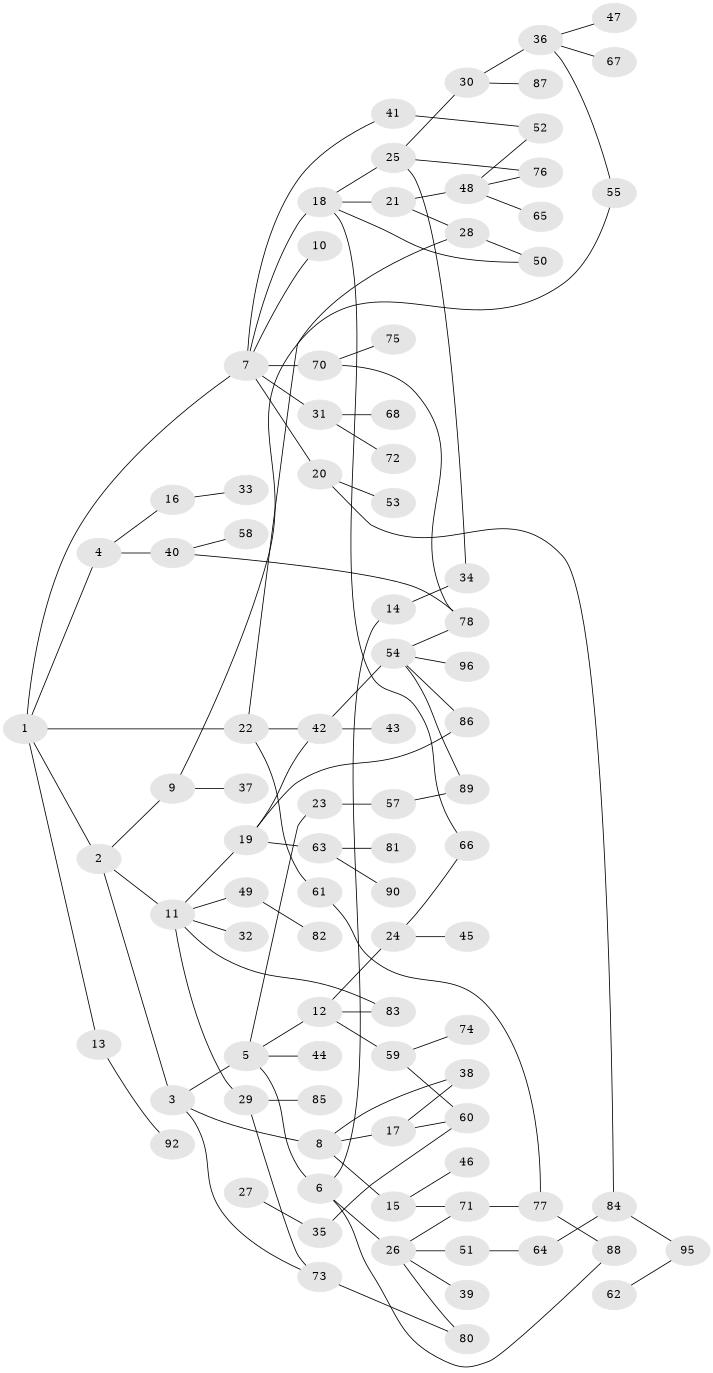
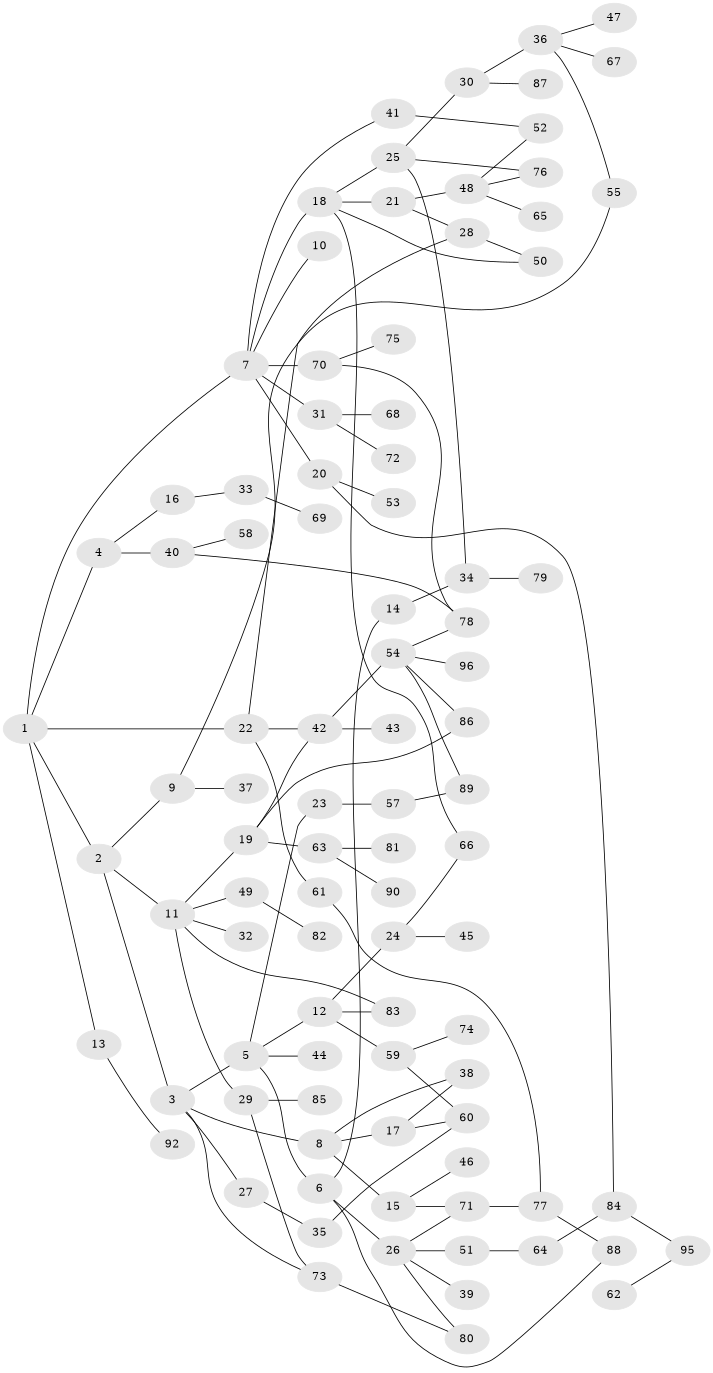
none -> (320, 519)
none -> (541, 578)
none -> (212, 1145)
